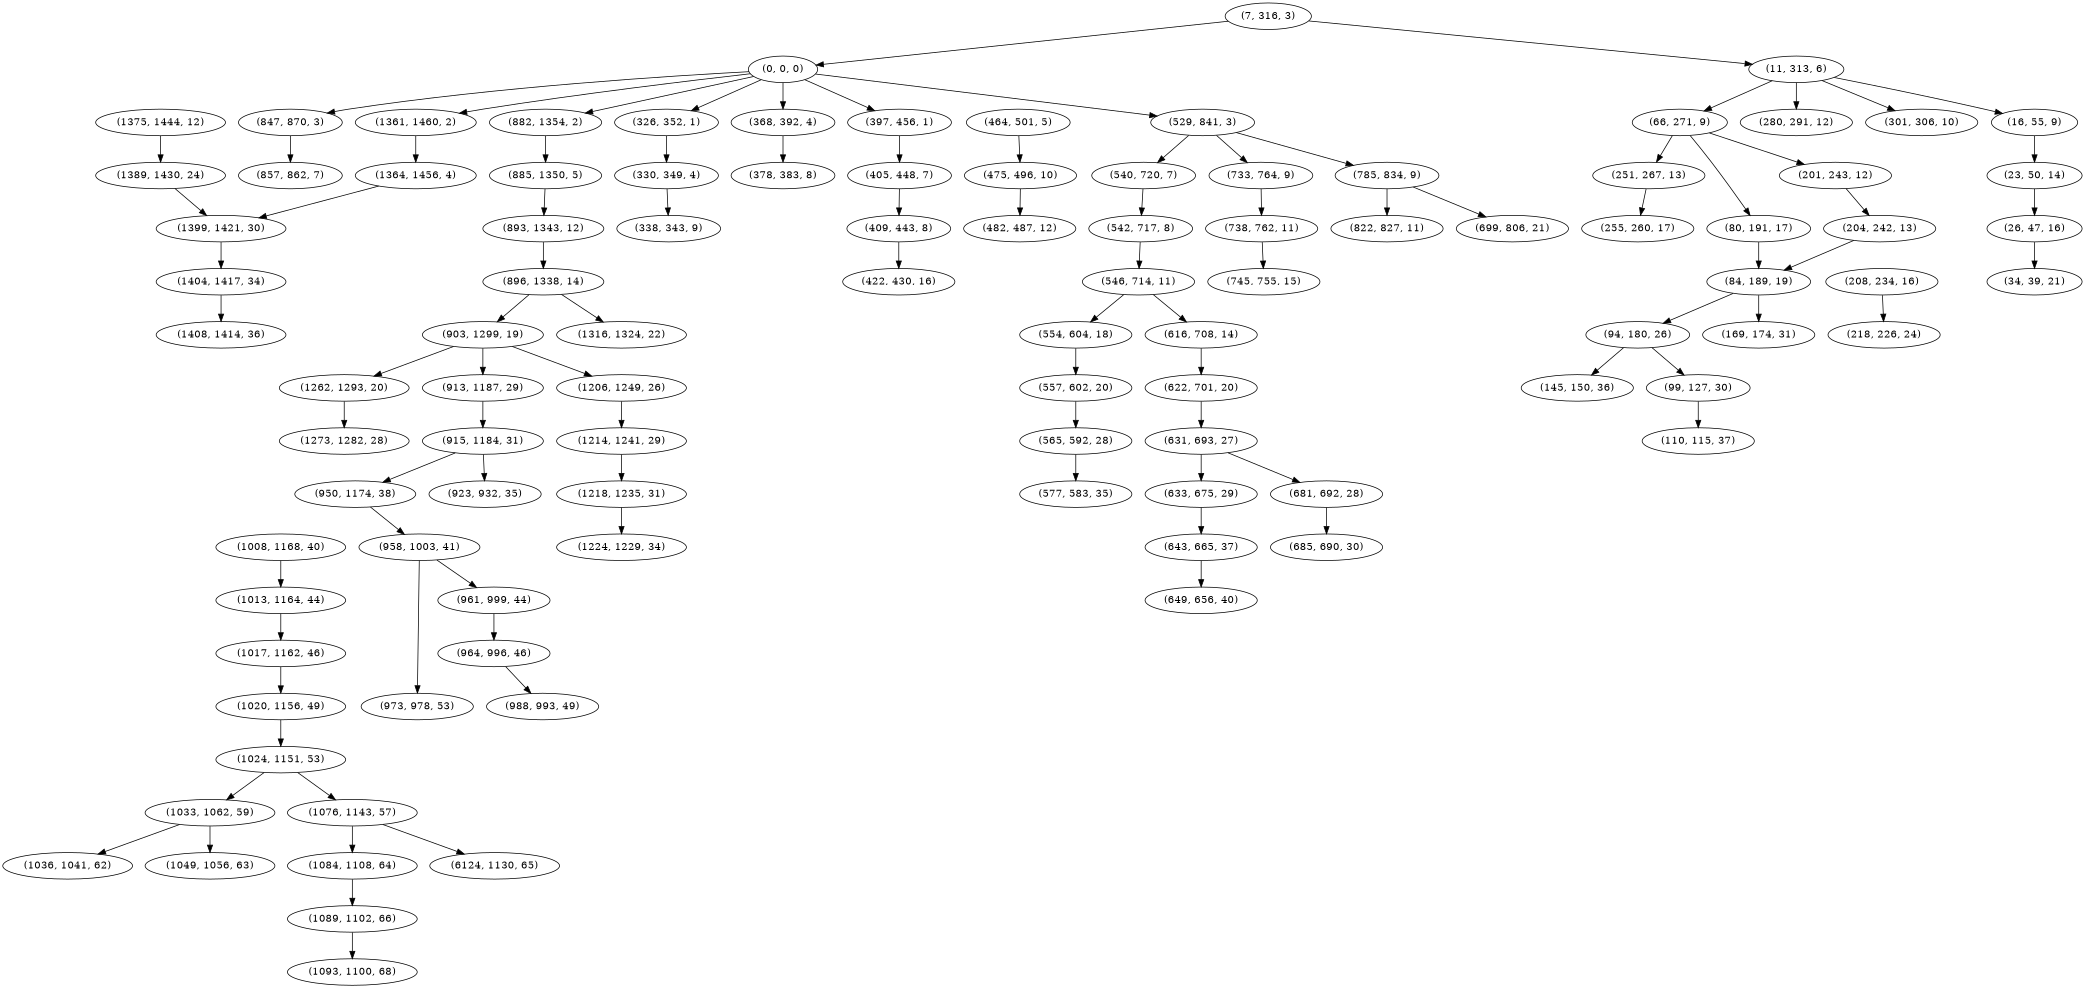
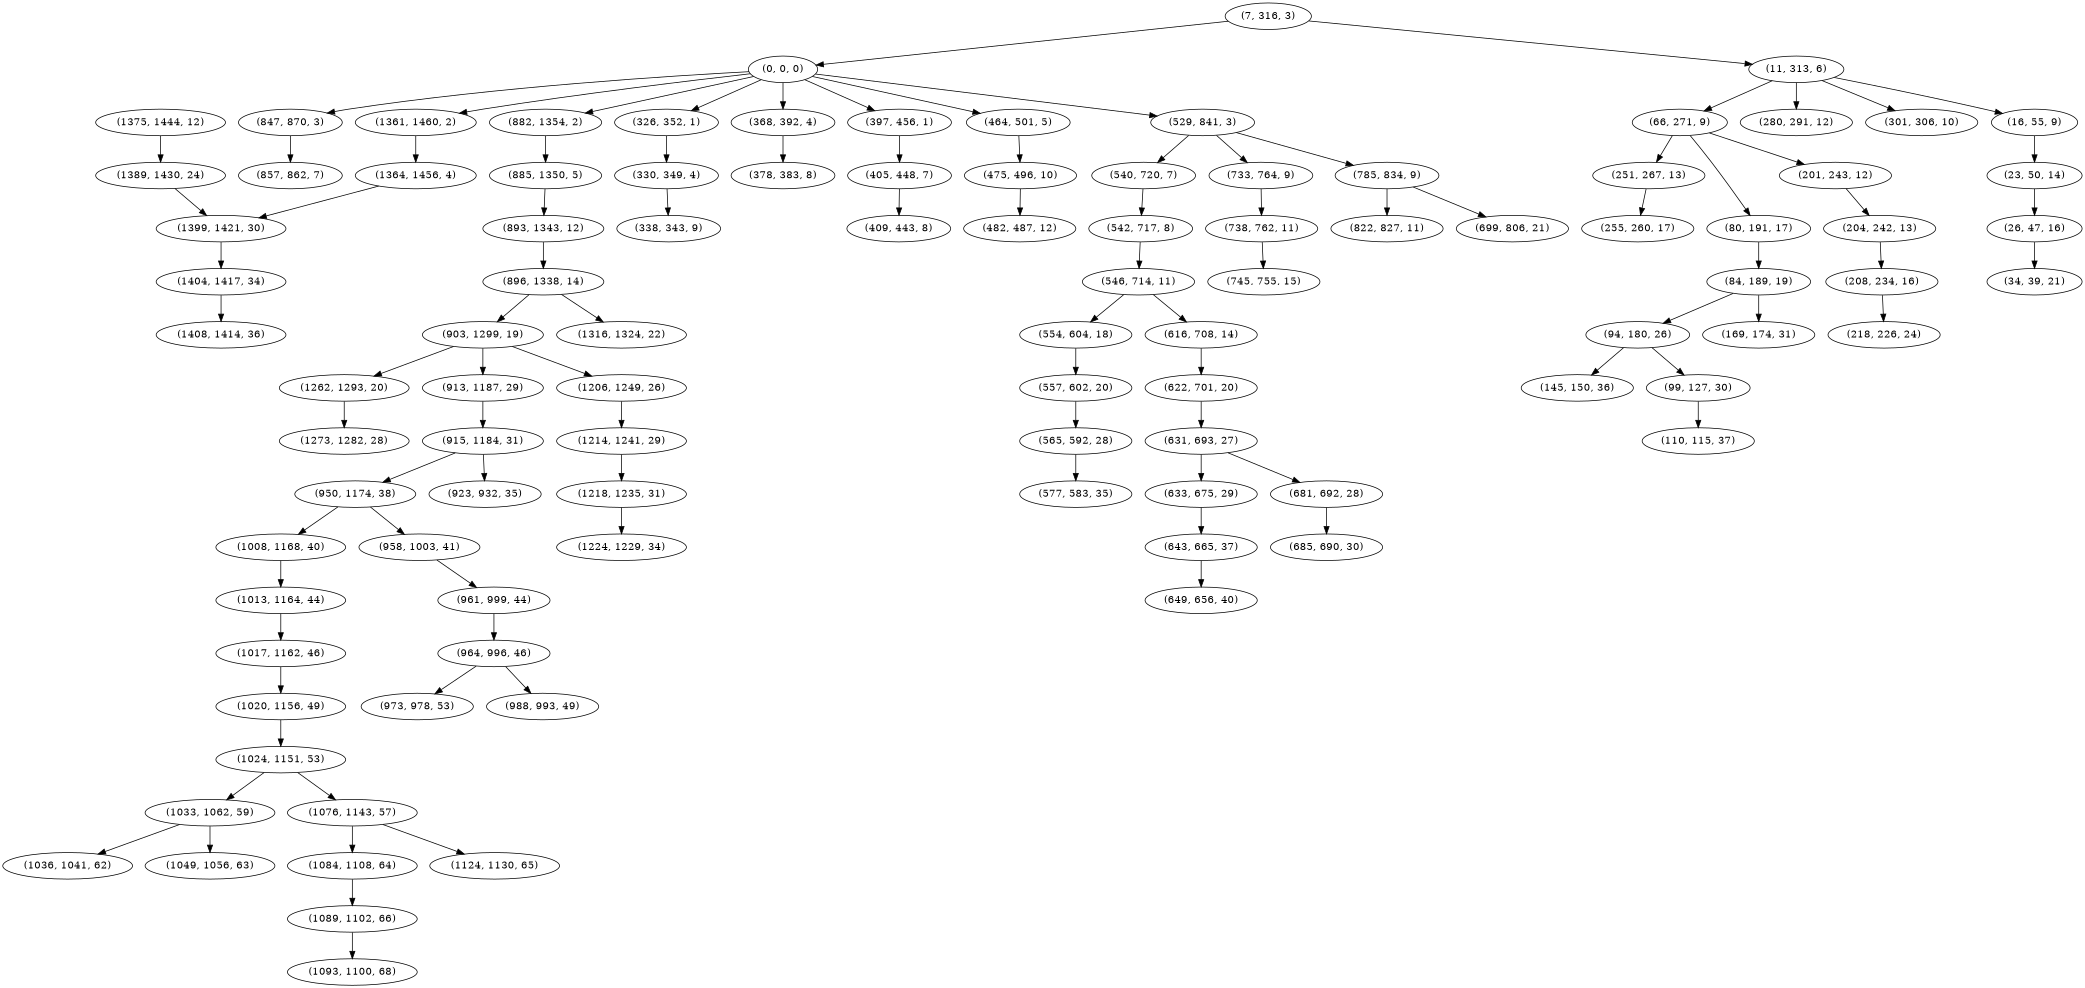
none -> (893, 94)
(1823, 254) -> (1881, 252)
(899, 282) -> none
none -> (321, 519)
(418, 623) -> (459, 678)
(495, 866) -> (495, 866)
